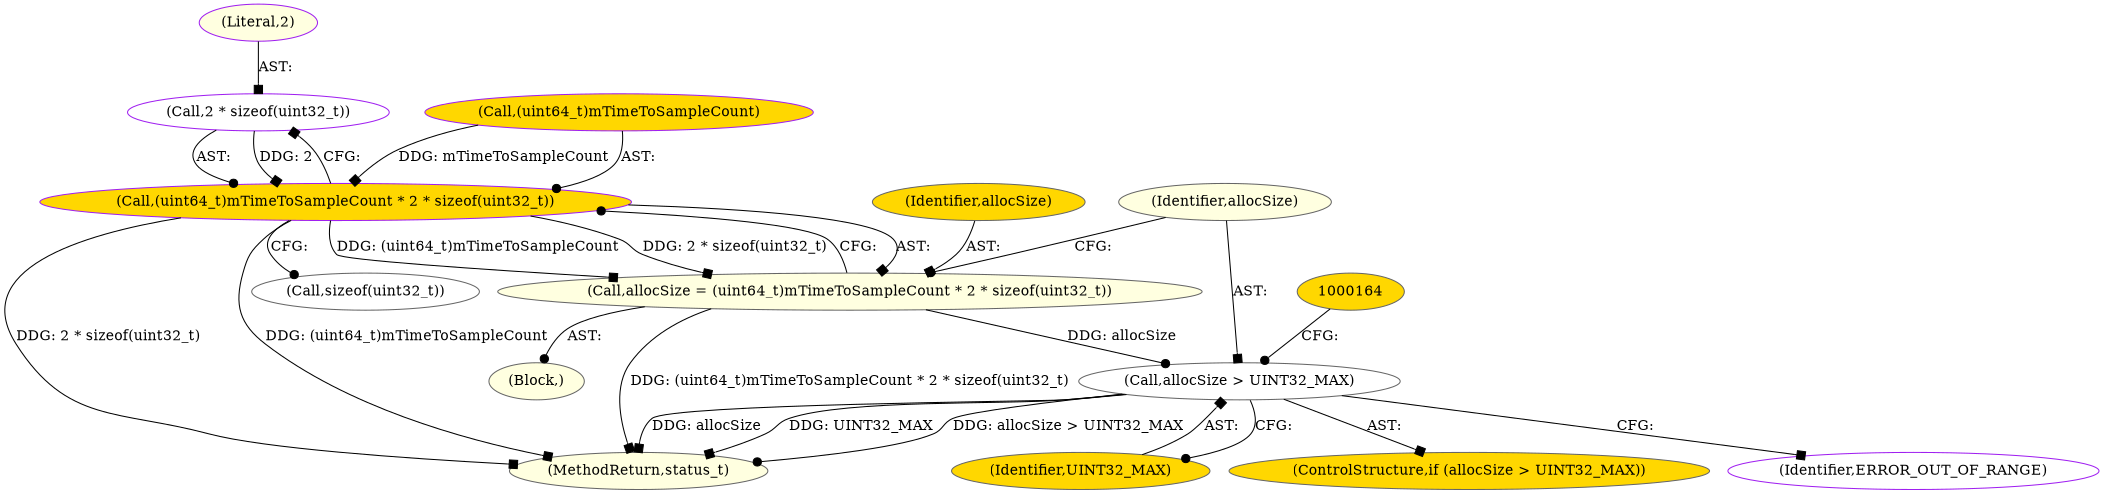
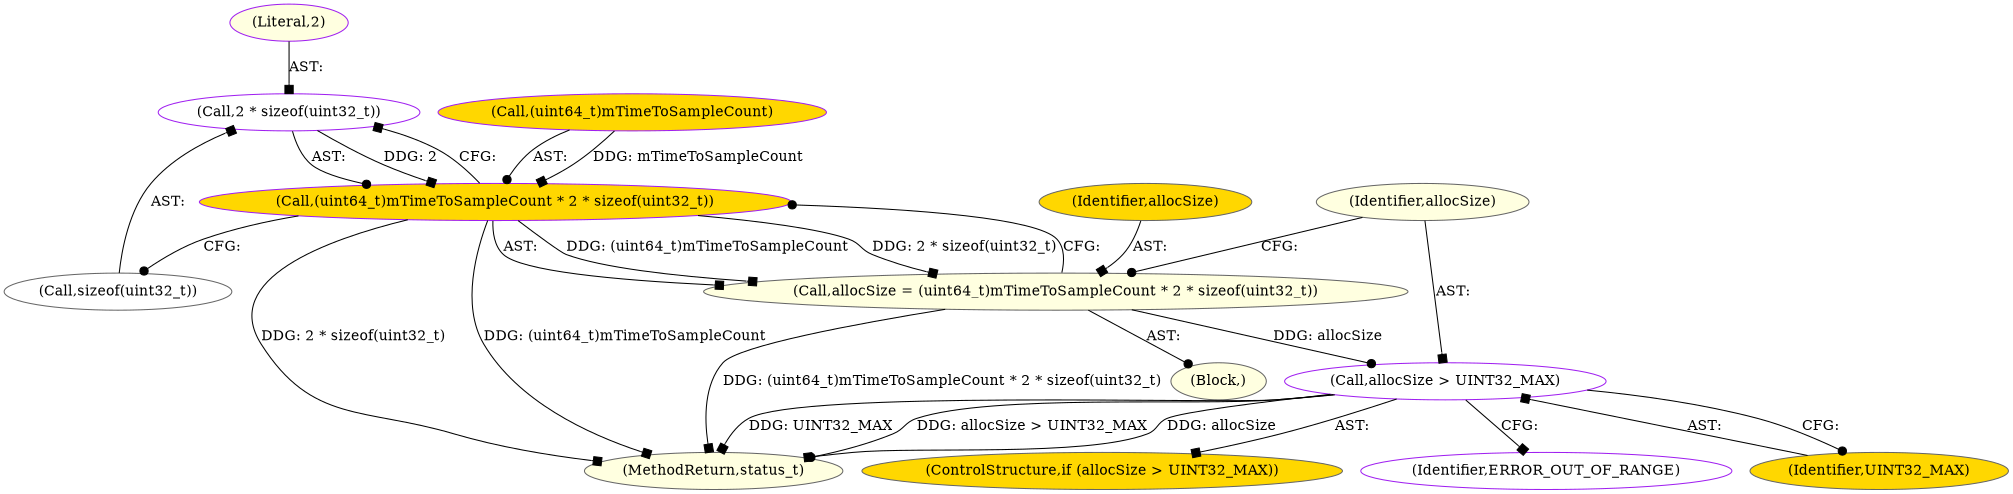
none -> (149, 186)
(1351, 292) -> none
(1239, 381) -> (1445, 381)
